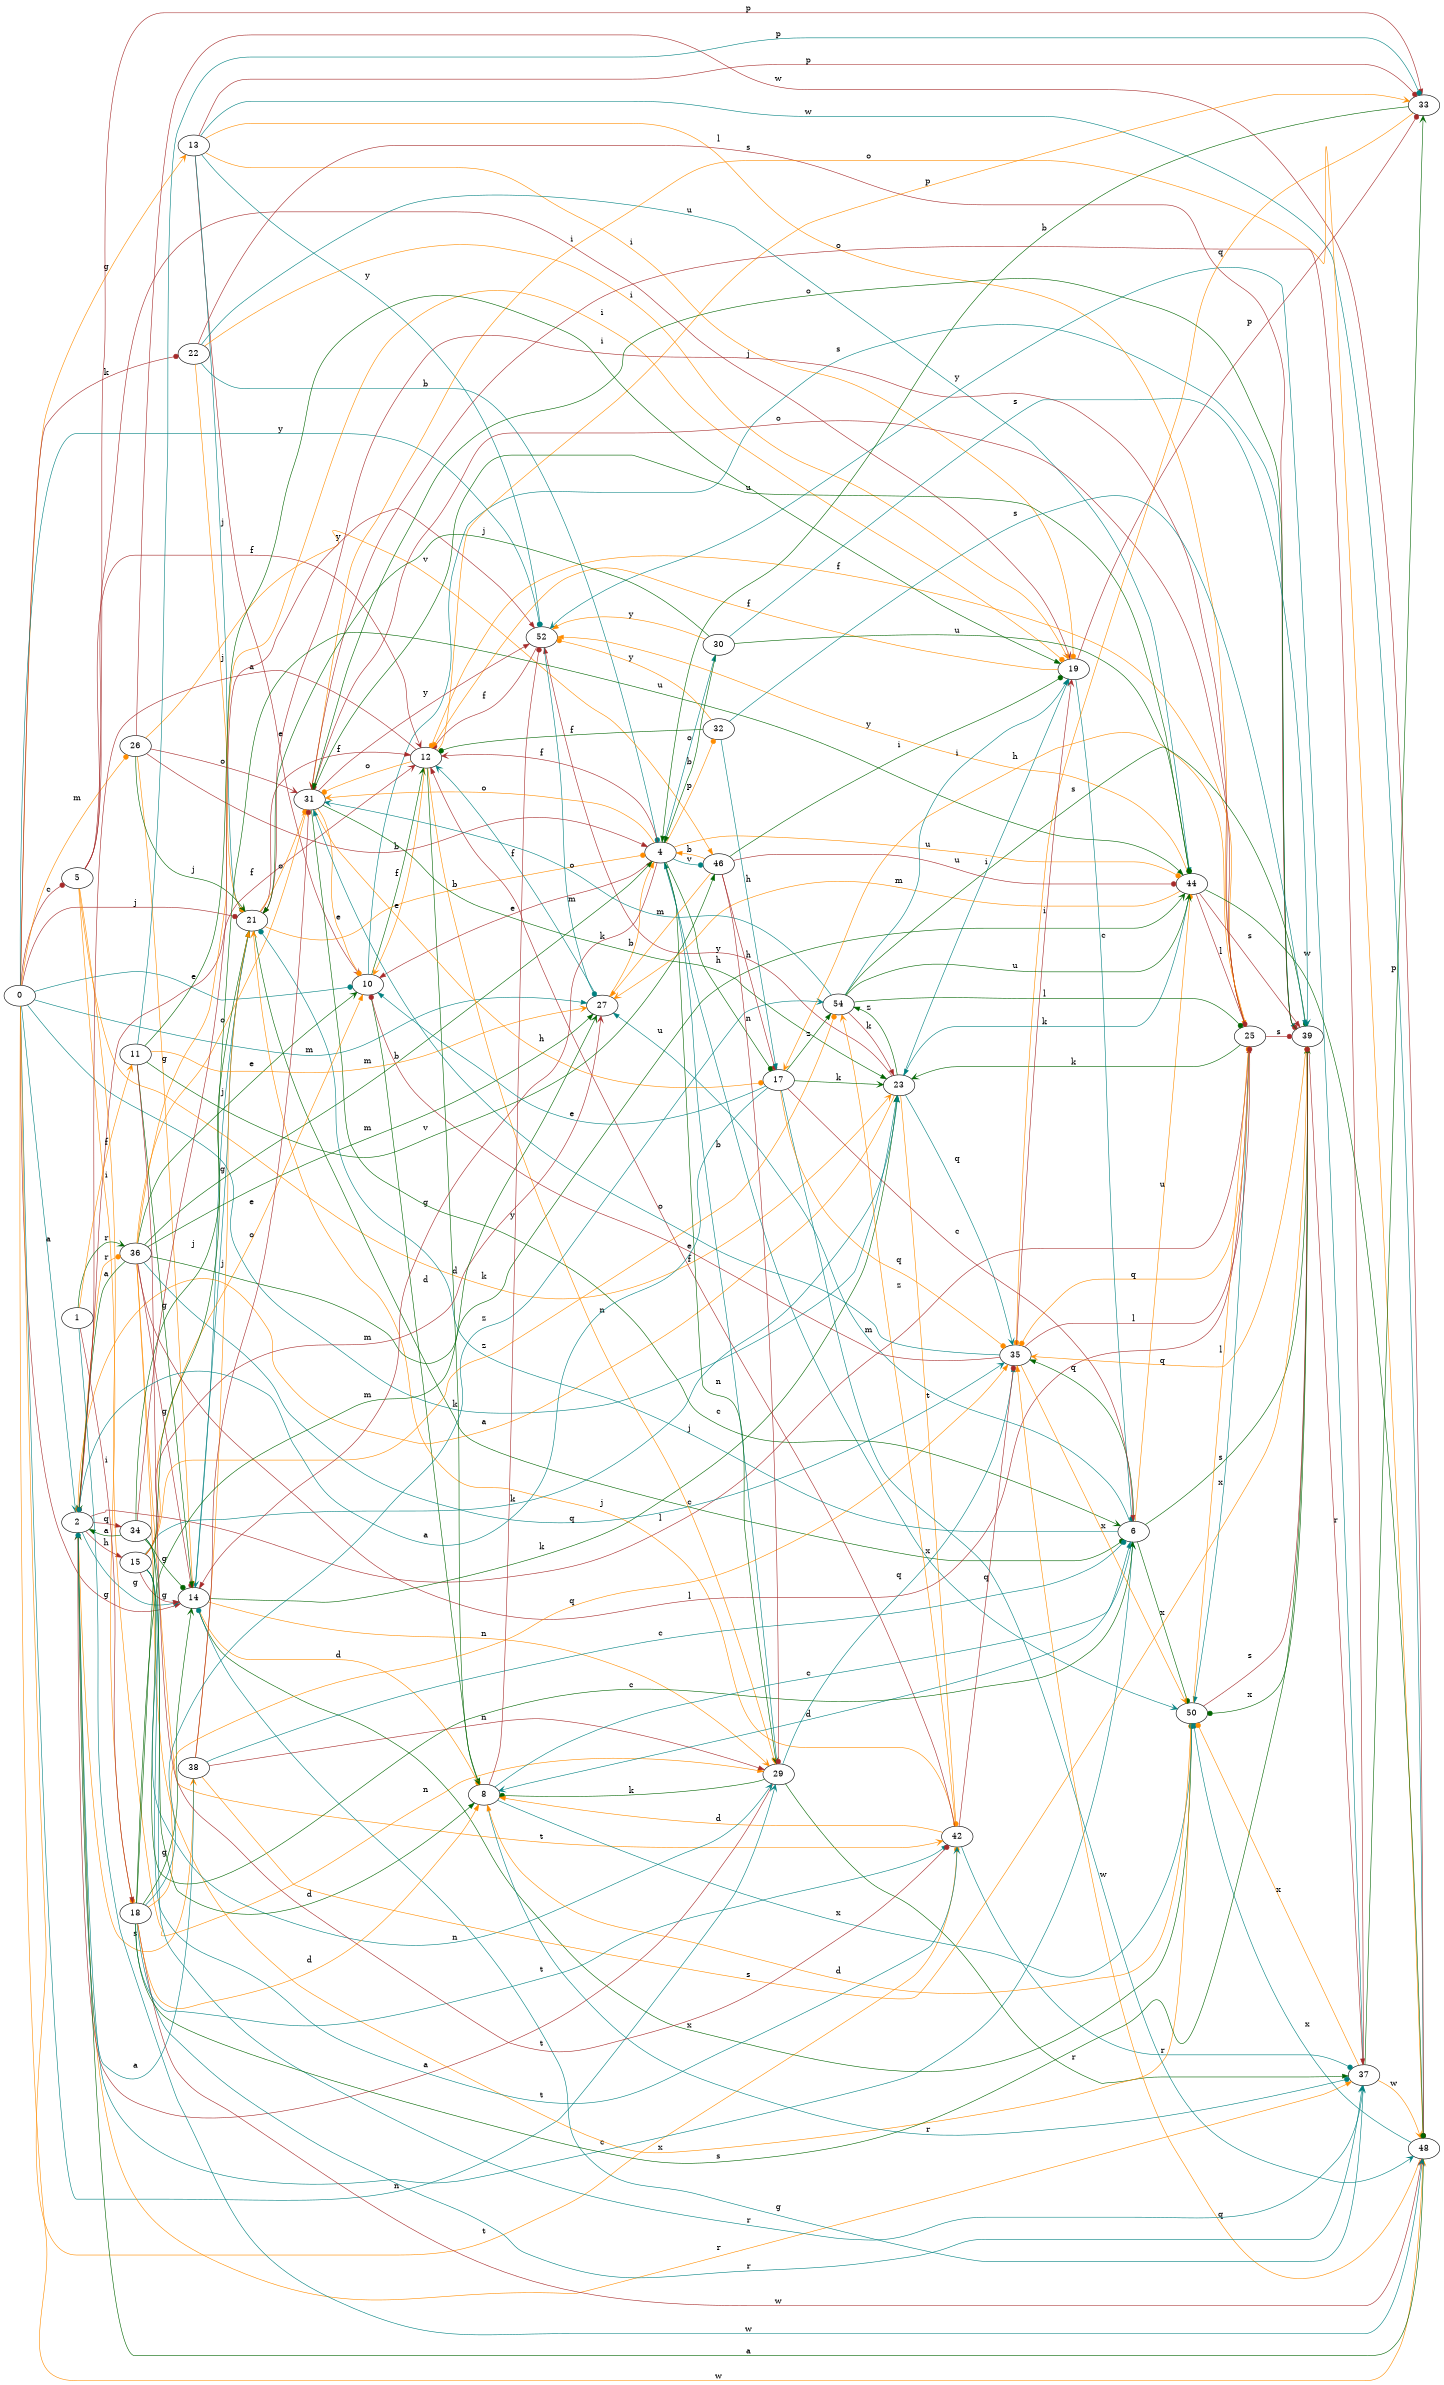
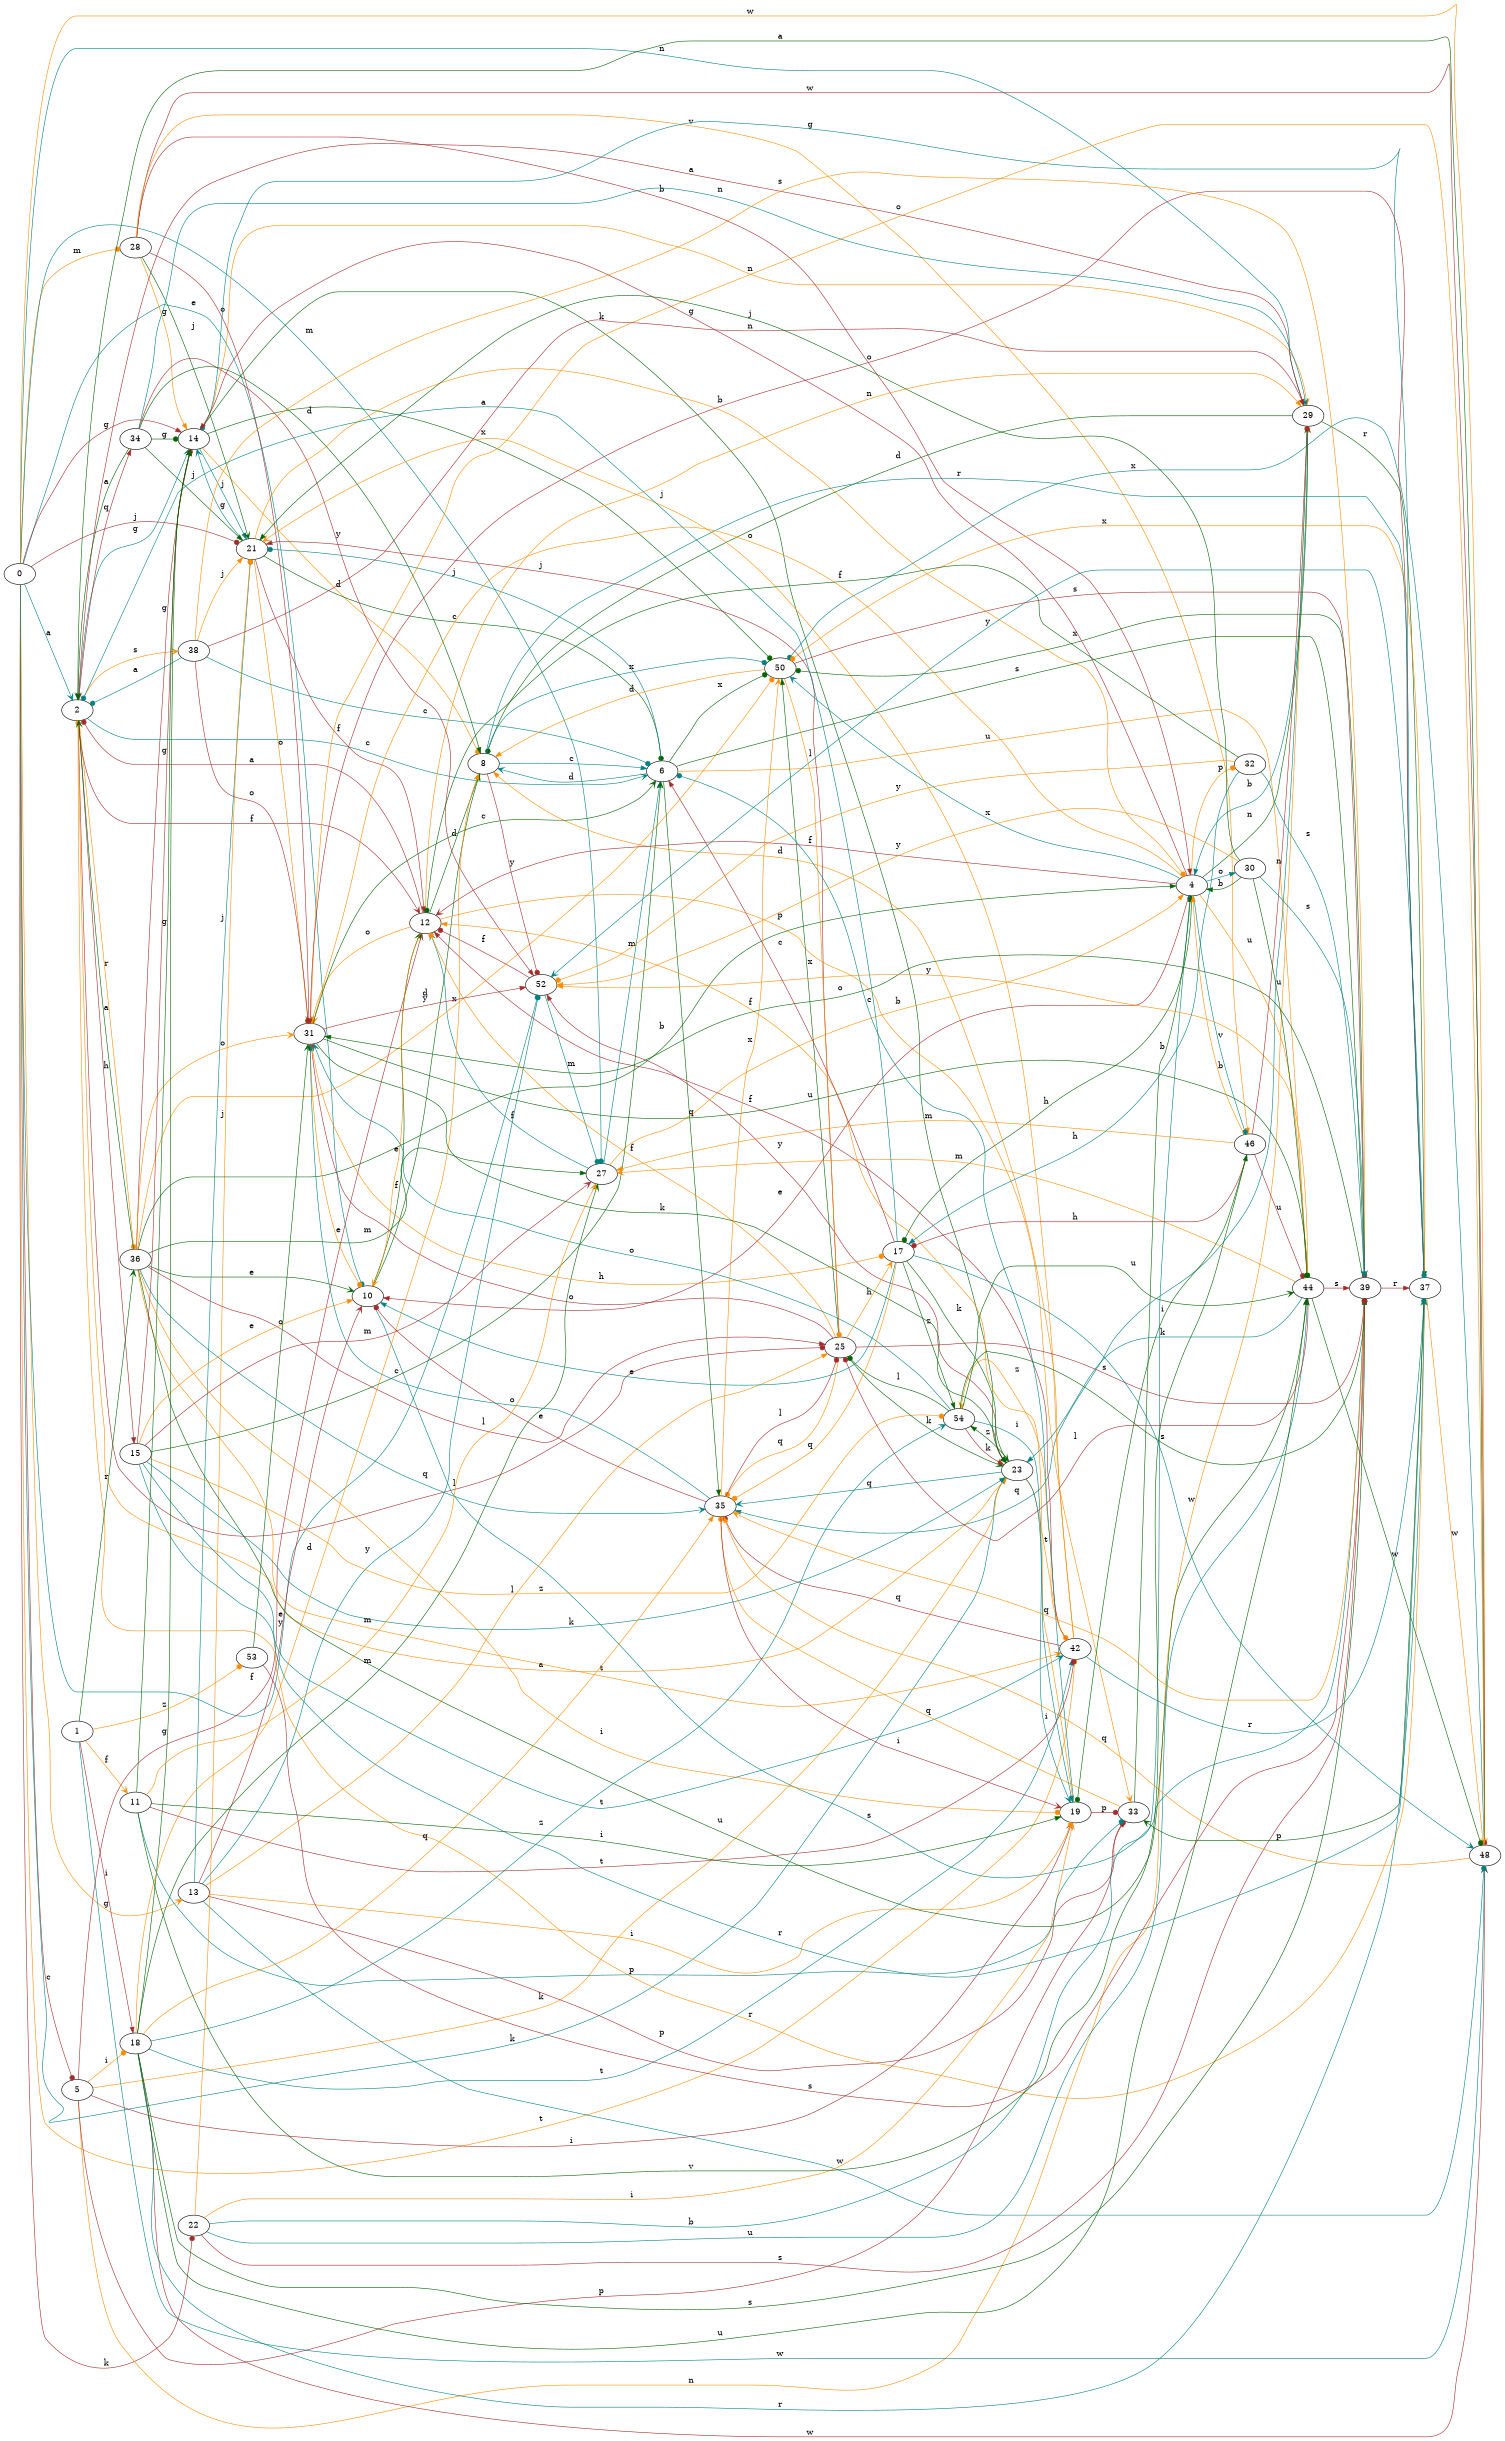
(136, 746) -> (136, 248)
(310, 1055) -> (399, 453)
(854, 1319) -> (633, 966)
(1233, 1373) -> (811, 1011)
none -> (252, 1658)
(631, 1791) -> (899, 456)
